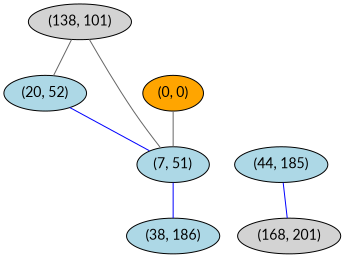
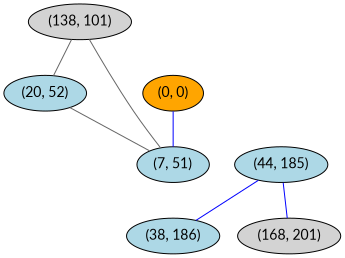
(110, 129) -> (110, 129)
(173, 129) -> (173, 129)
(173, 200) -> (227, 200)
